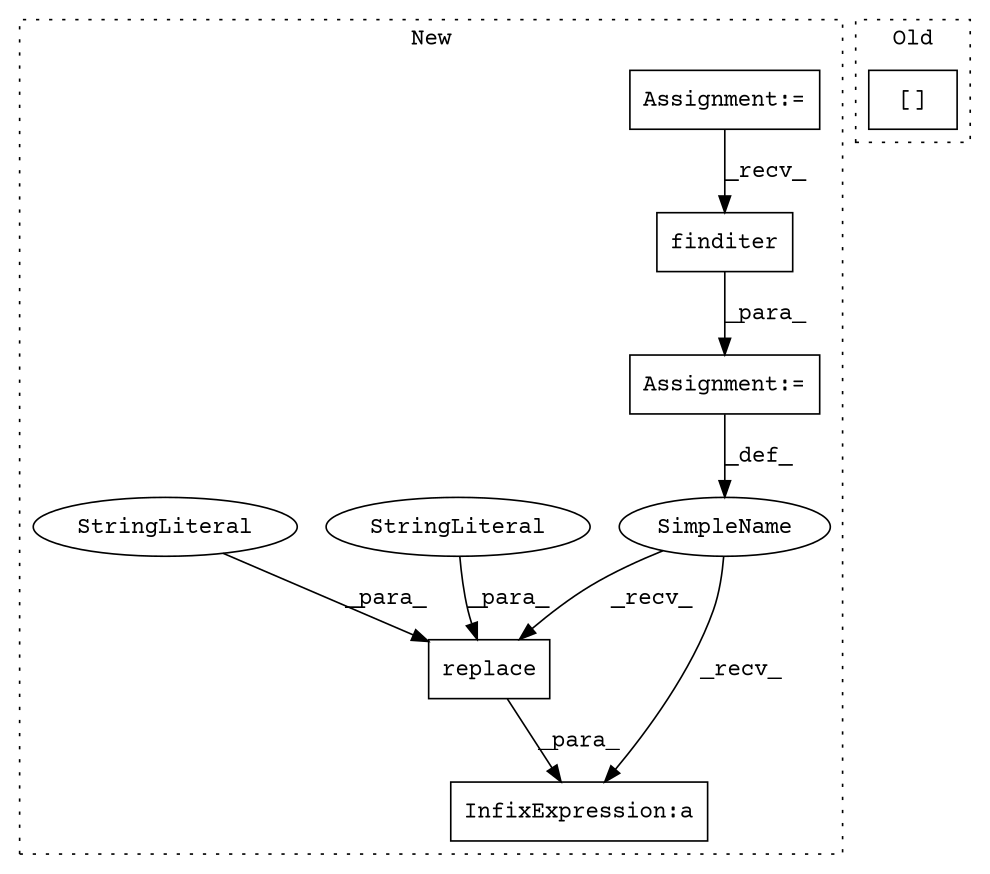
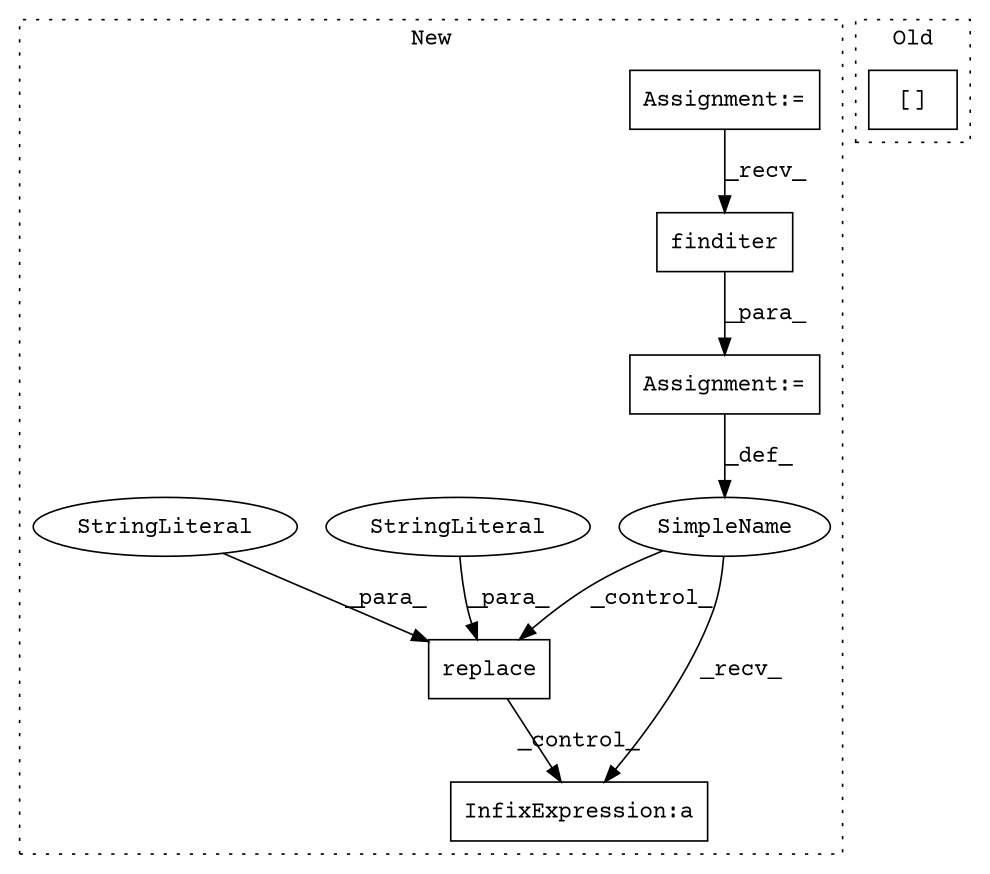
(652, 598) -> (652, 598)
(579, 740) -> (579, 740)
